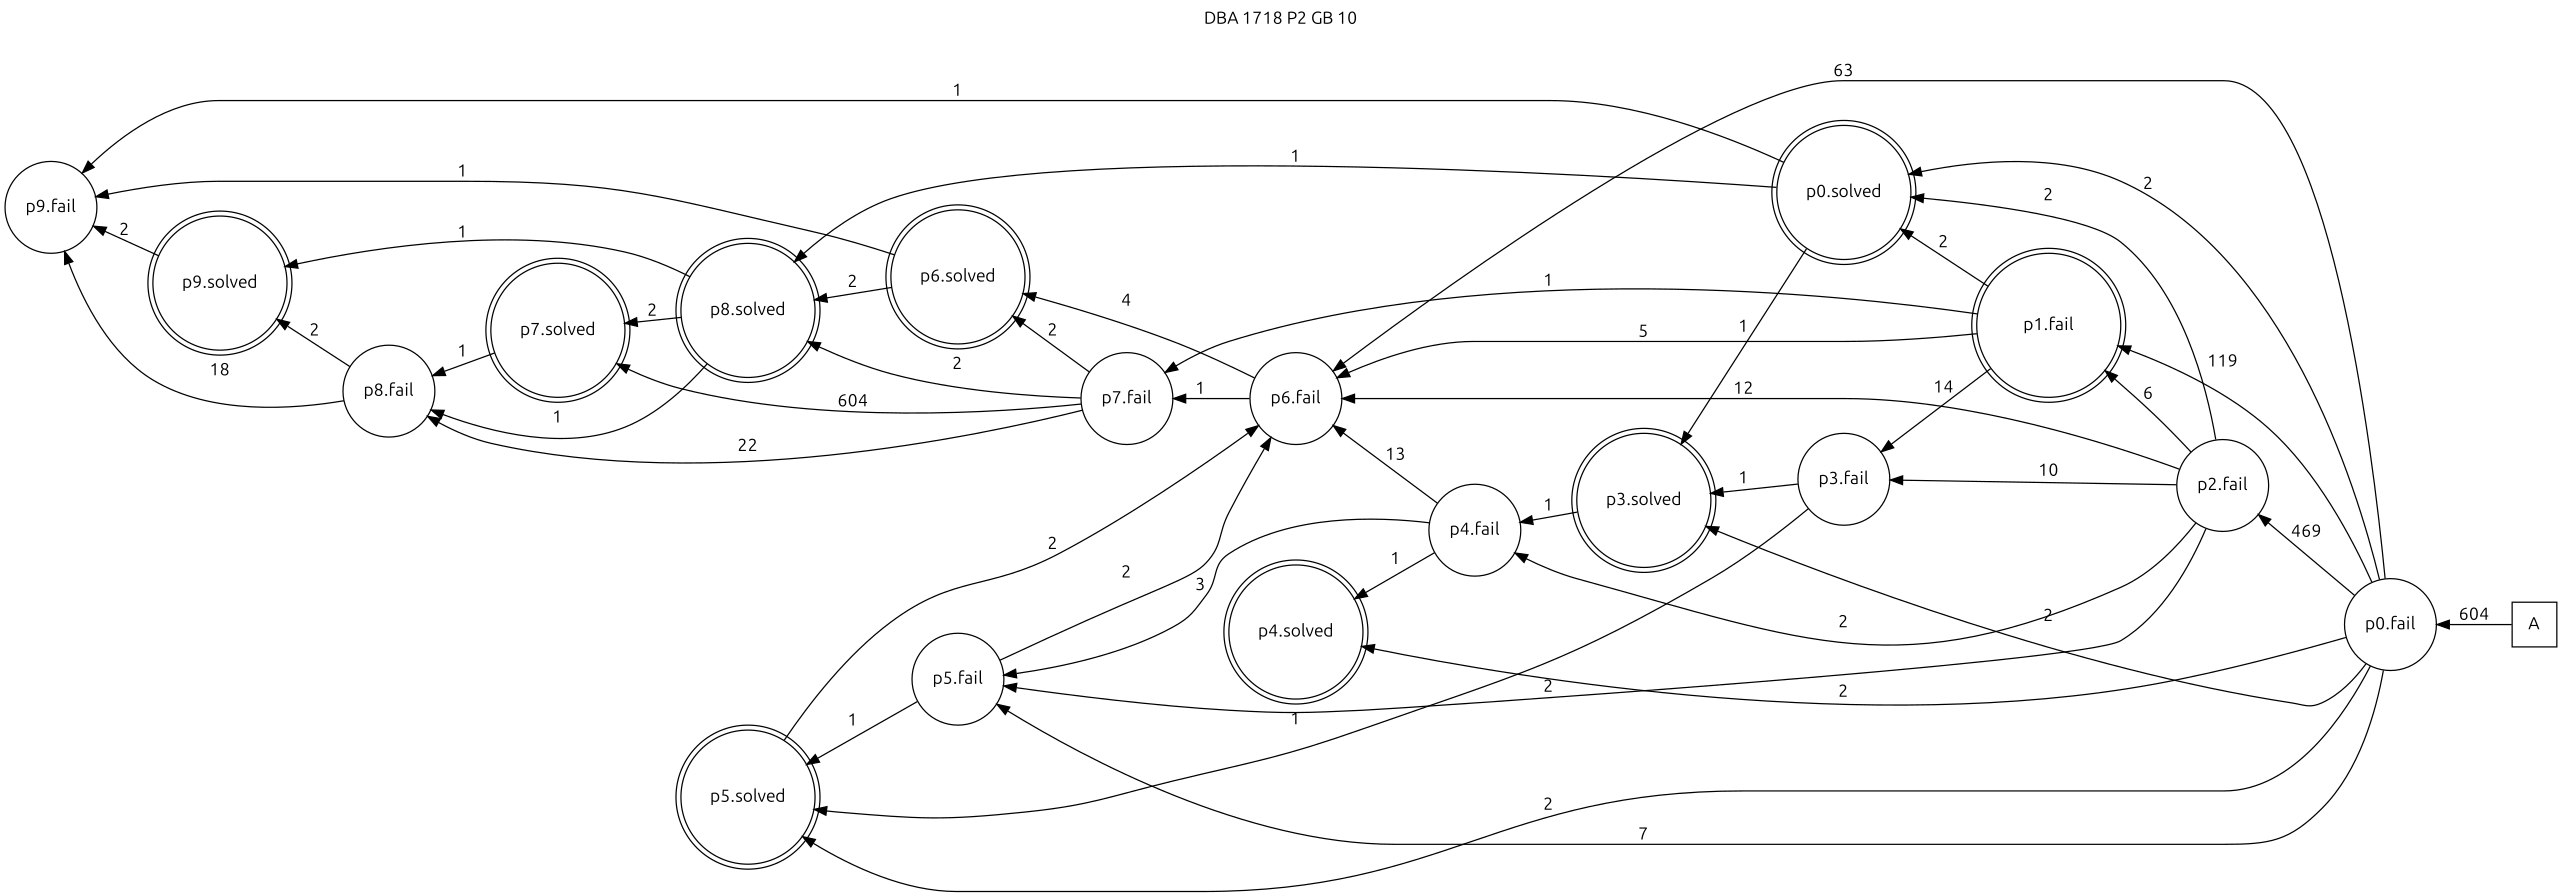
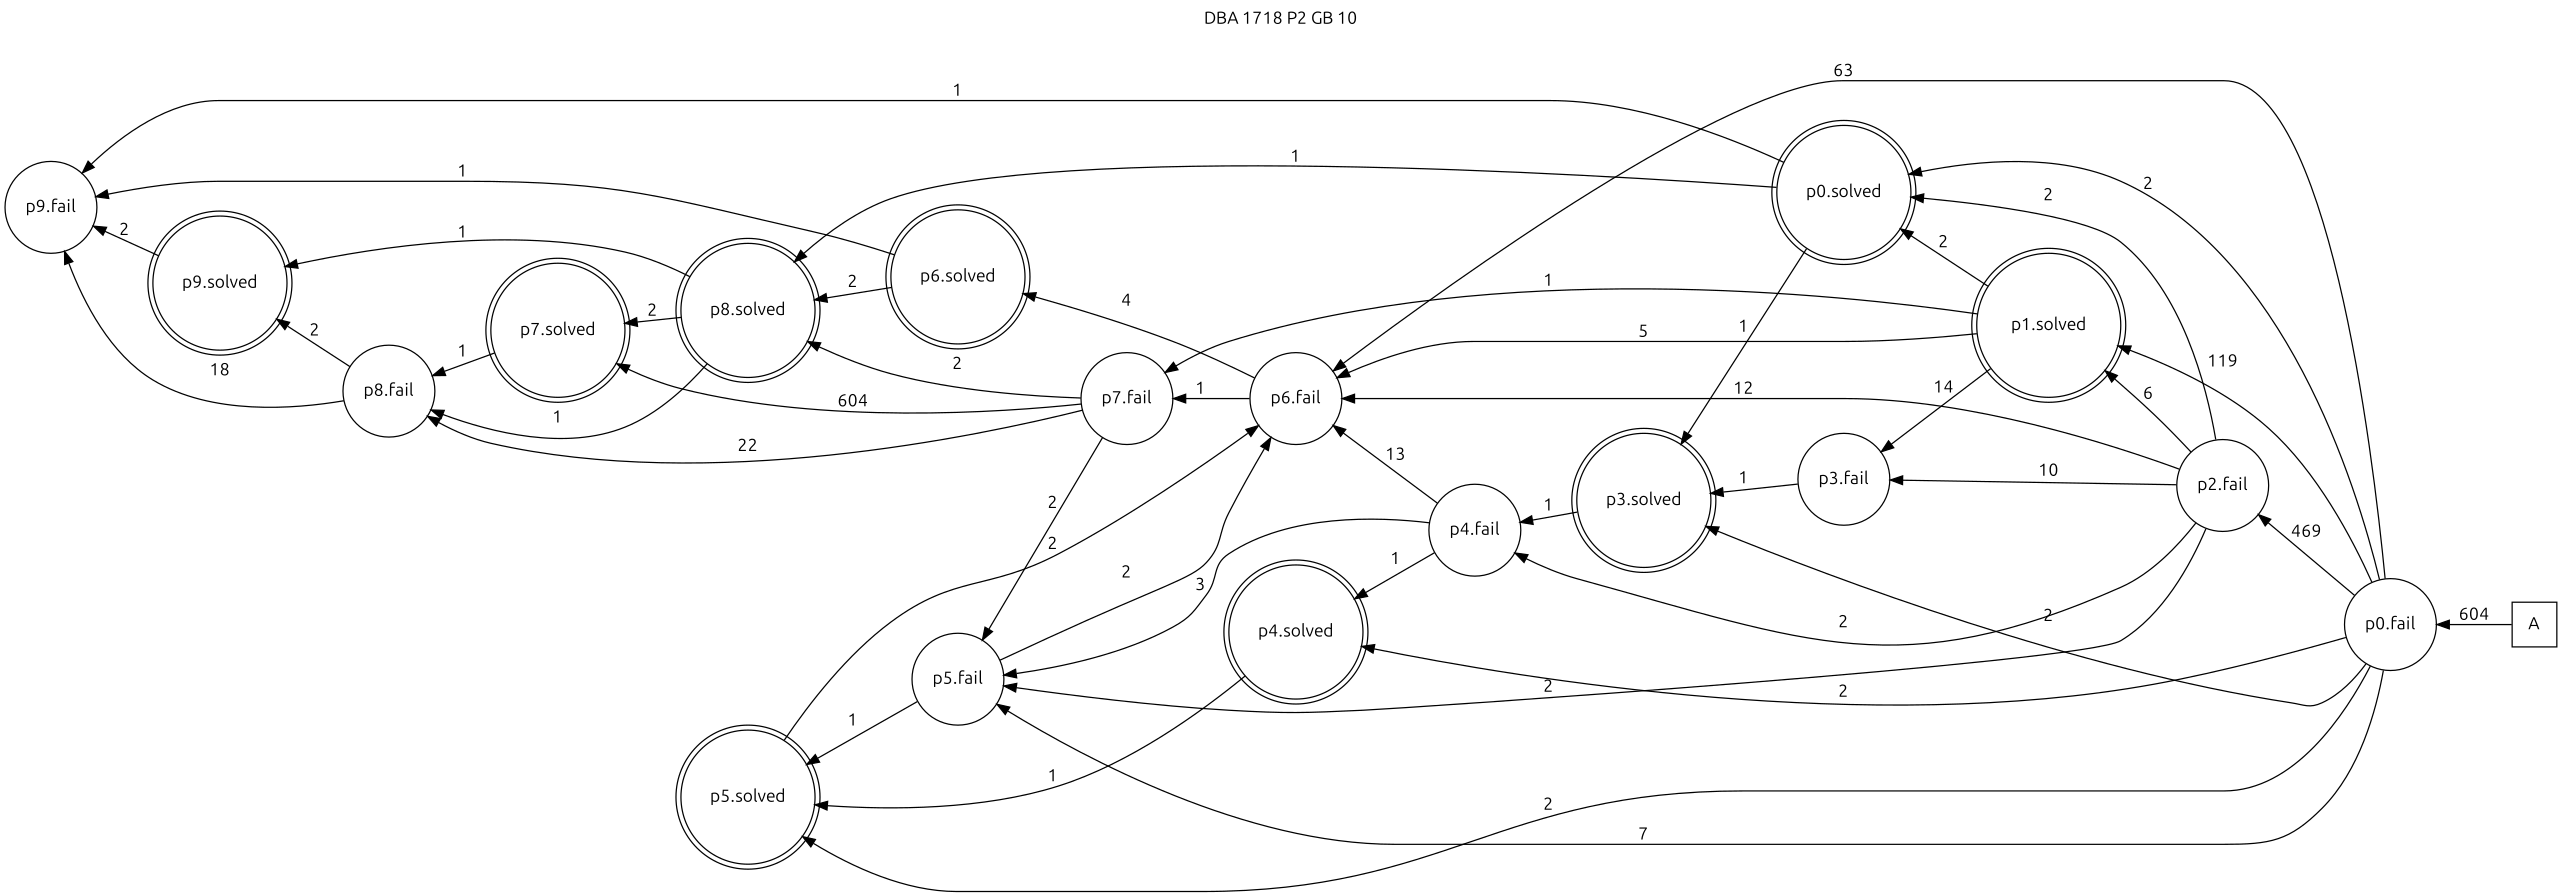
(2049, 325) -> (2049, 325)
(1056, 348) -> (1046, 533)
(1341, 737) -> (1051, 788)
